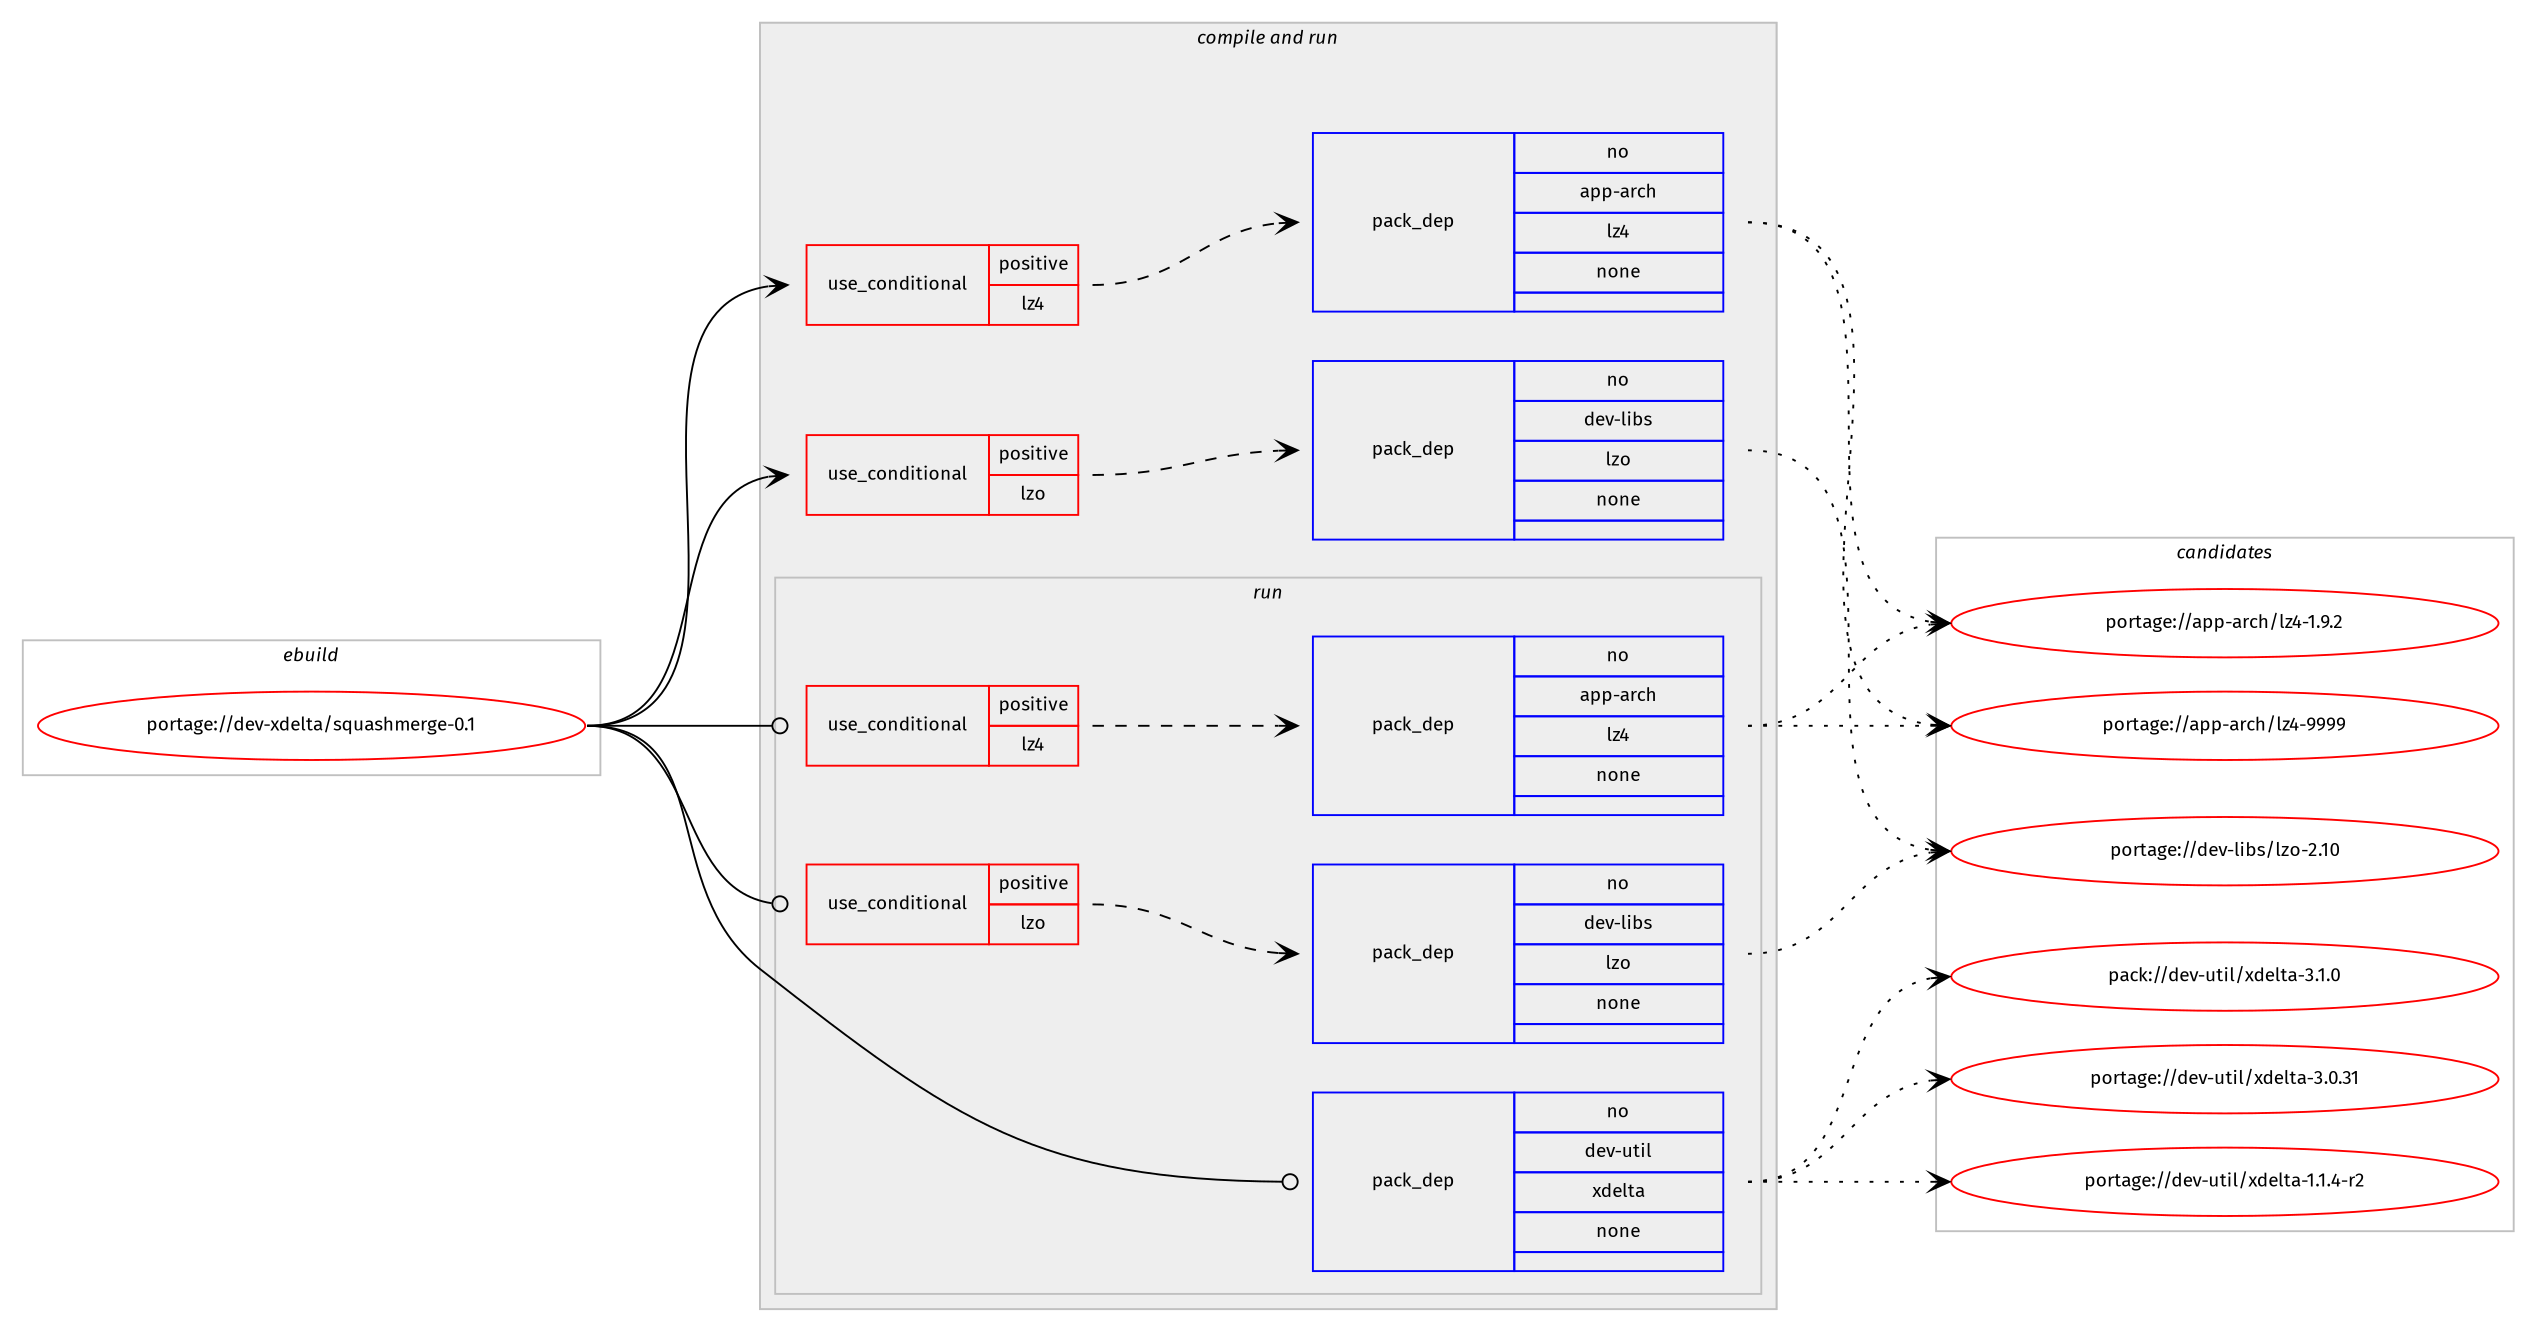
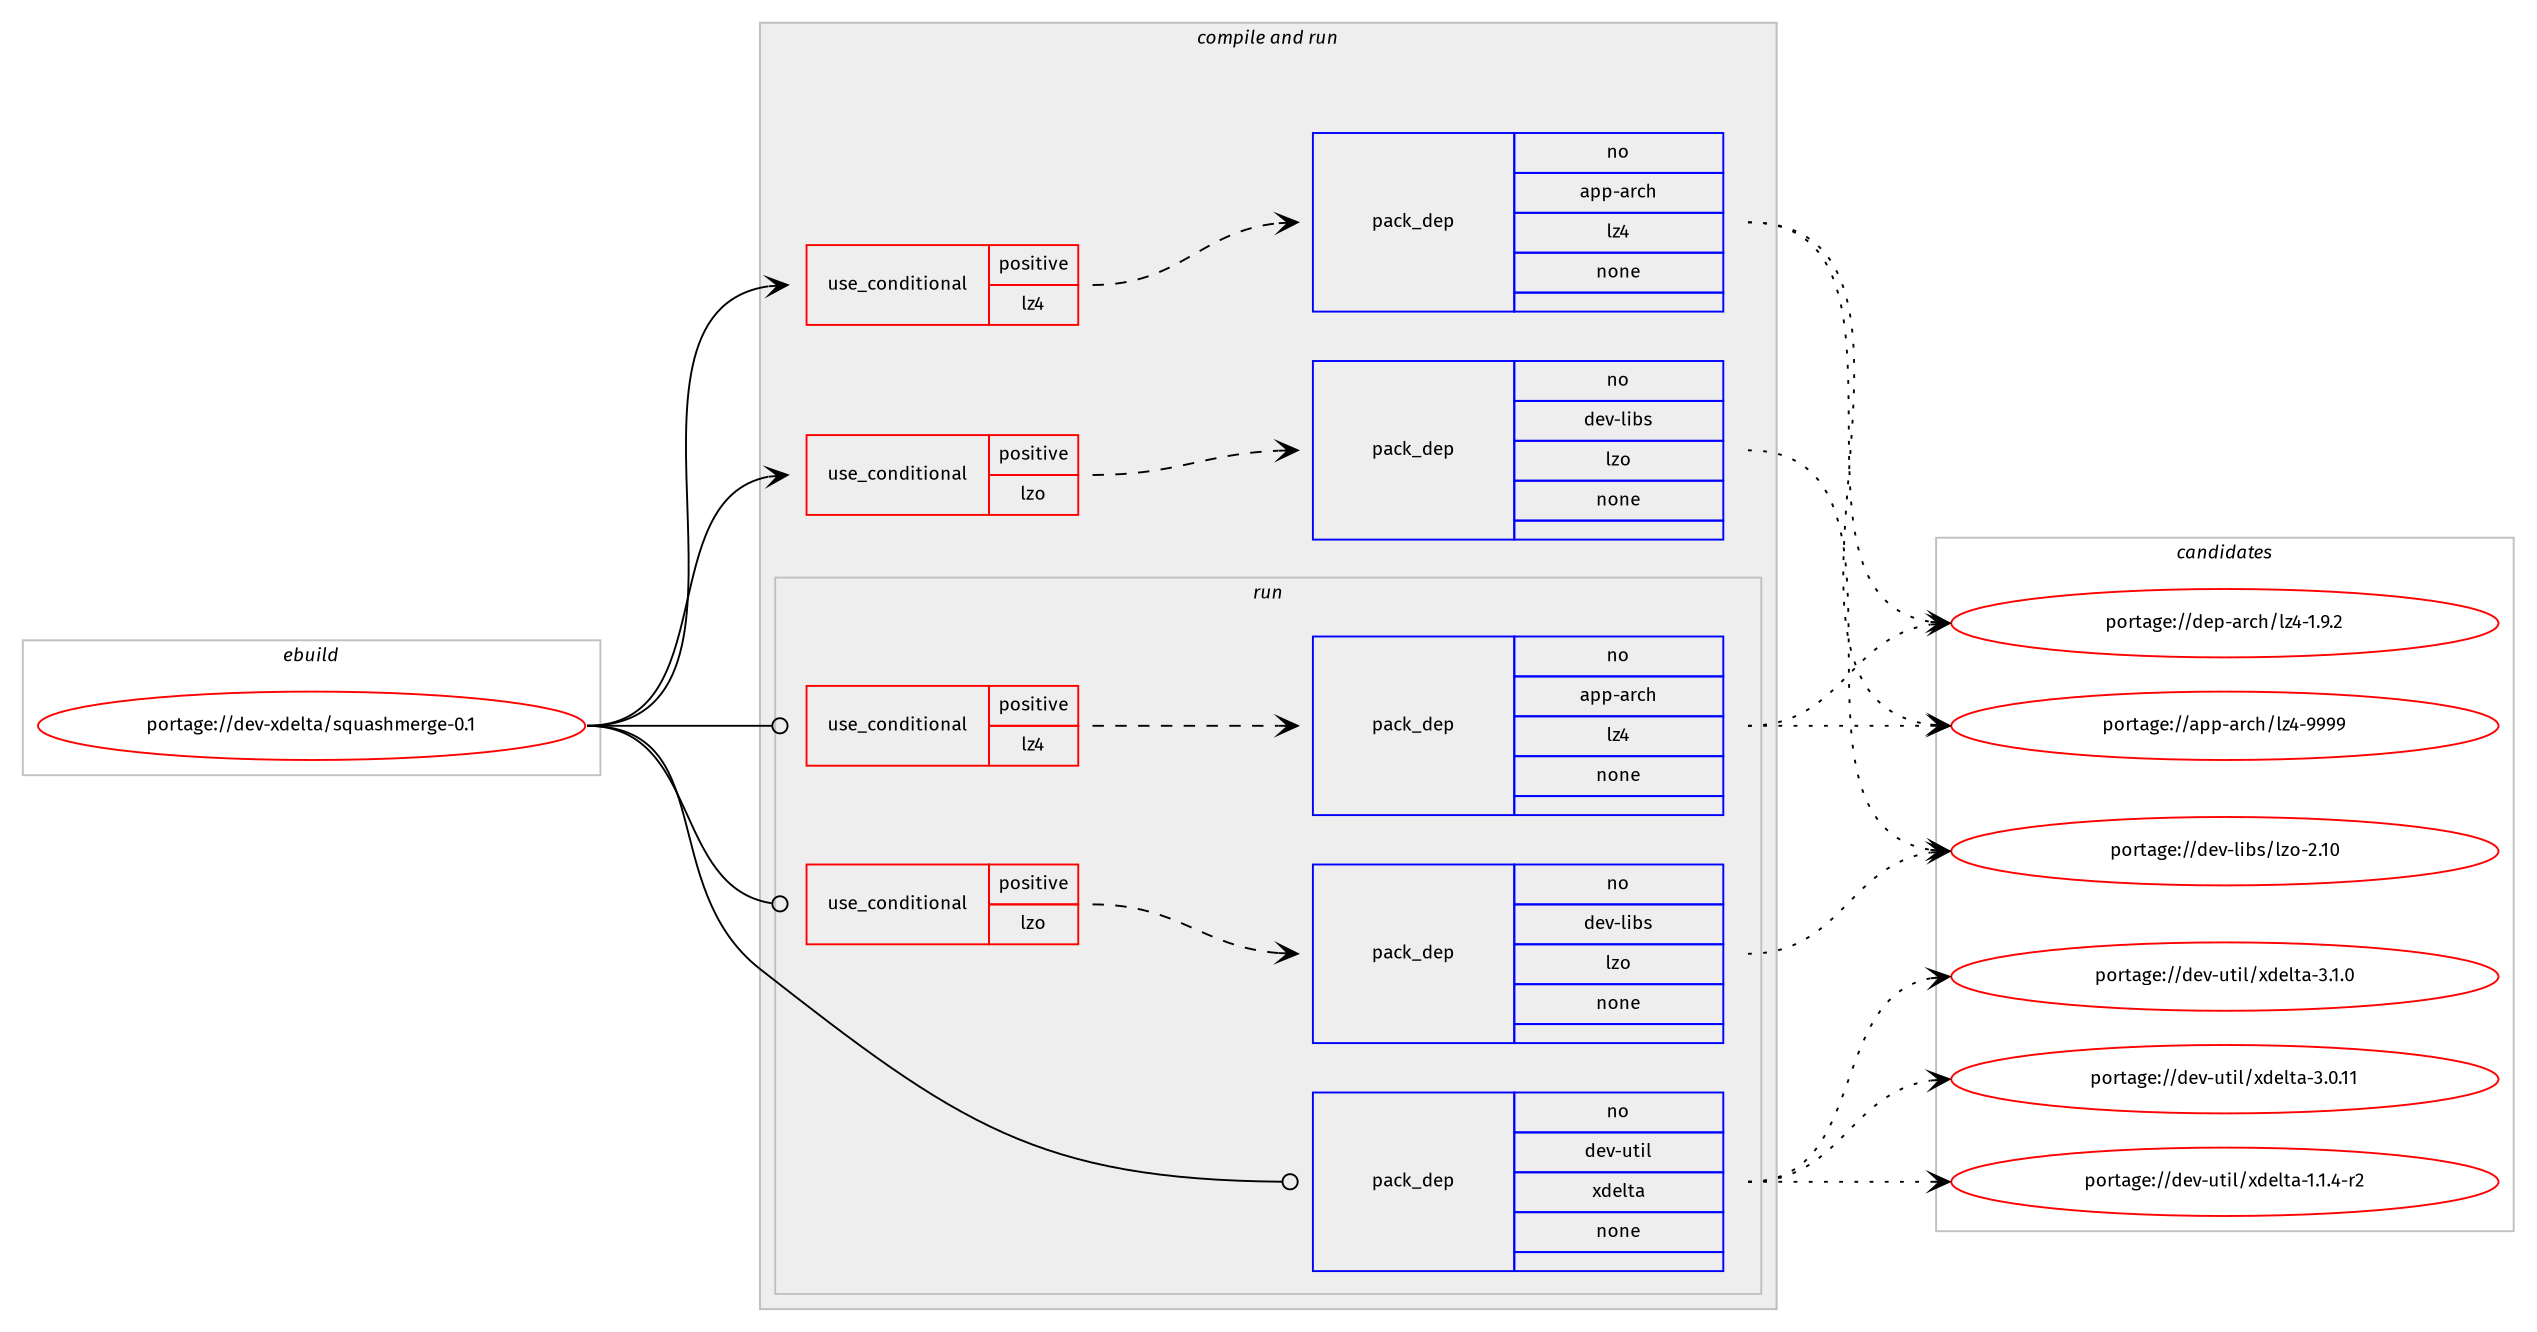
(2225, 623) -> (2225, 623)
(2225, 977) -> (2225, 977)
(2225, 1079) -> (2225, 1079)
